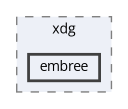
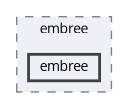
(64, 30) -> (64, 30)
